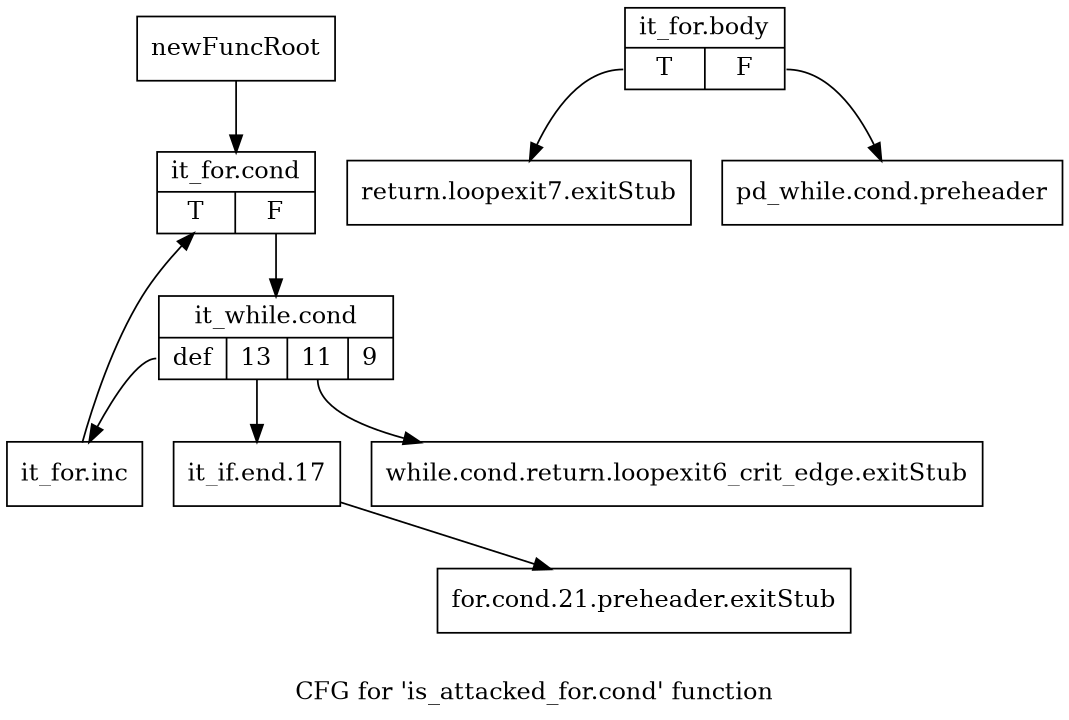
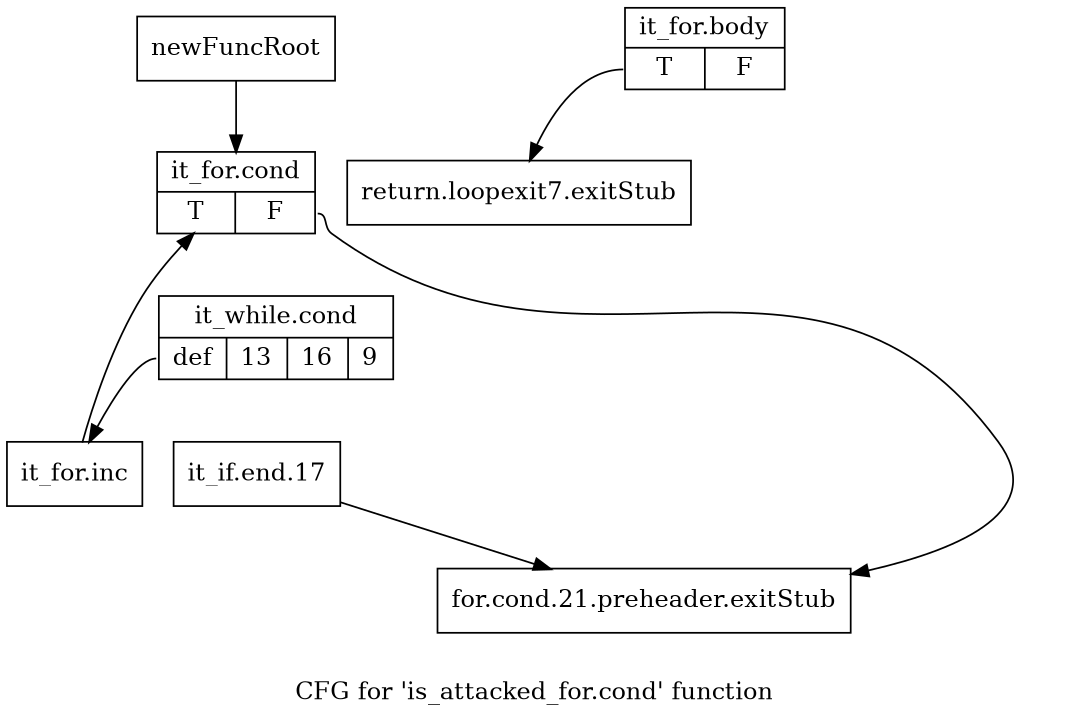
(892, 193) -> none
(276, 256) -> (776, 315)
(318, 358) -> (318, 358)
(257, 402) -> none
(677, 474) -> none
